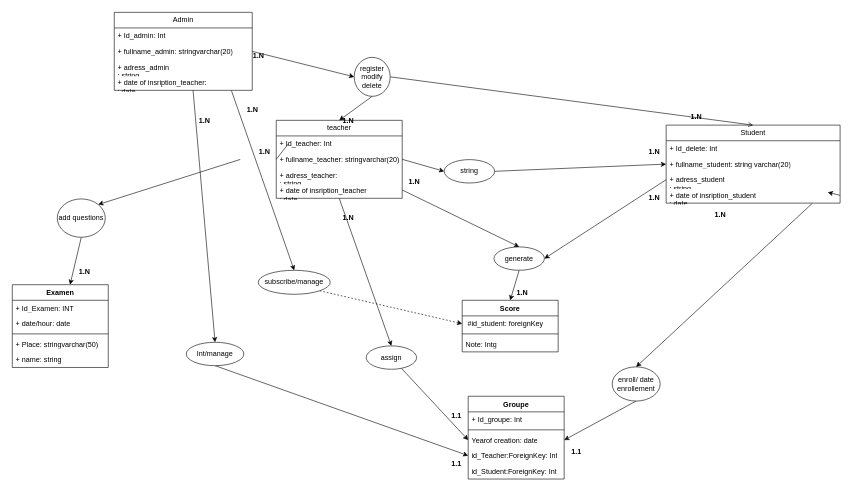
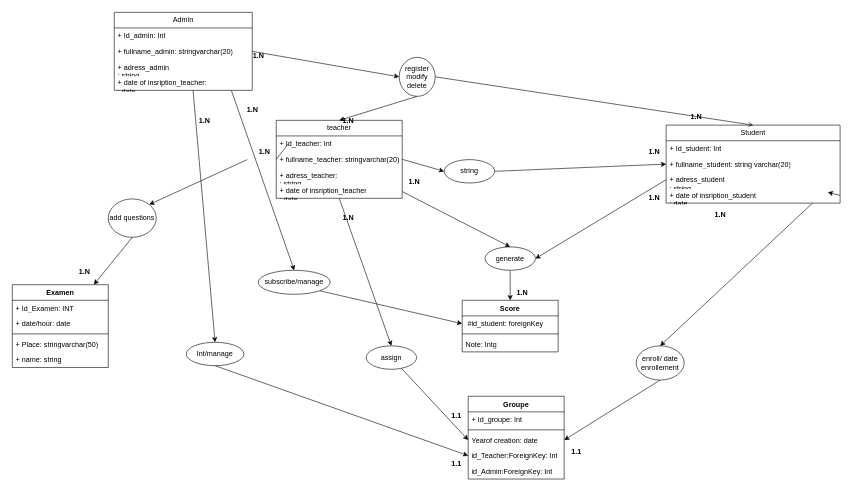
(372, 77) -> (417, 77)
(698, 149) -> (701, 149)
(81, 218) -> (132, 218)
(519, 259) -> (510, 259)
(388, 307) -> (388, 307)
(636, 384) -> (660, 363)
(517, 476) -> (515, 472)
